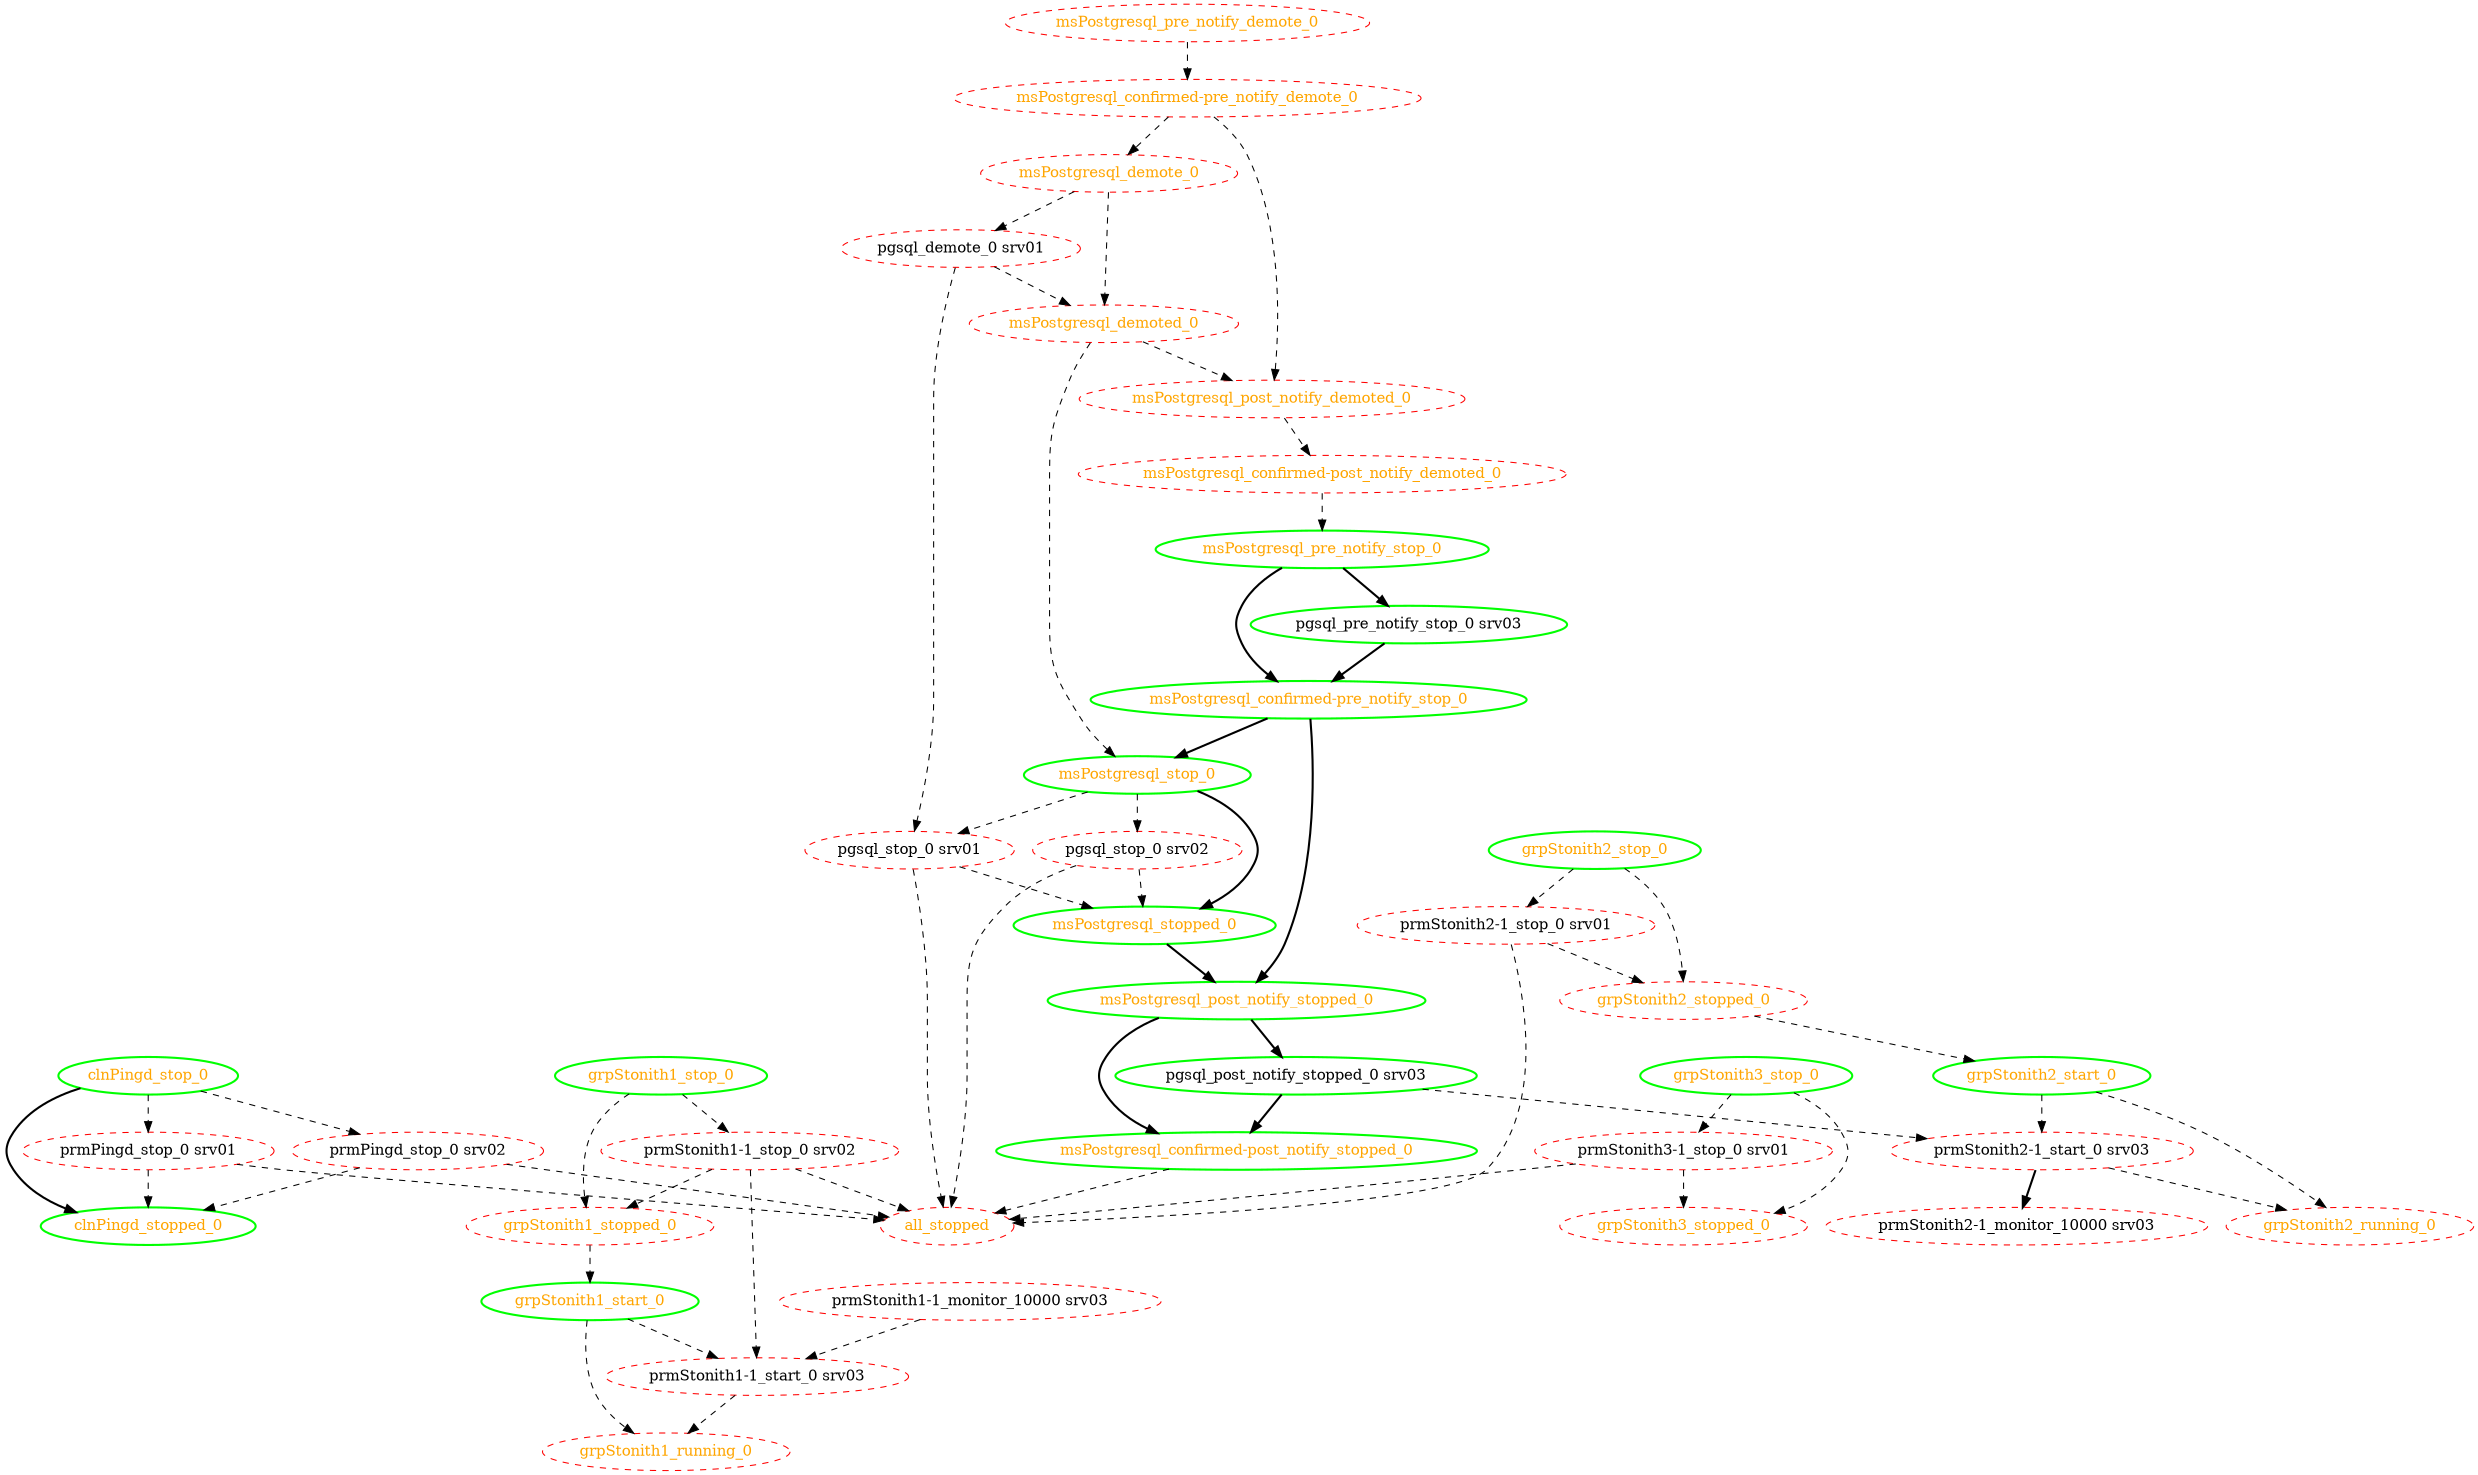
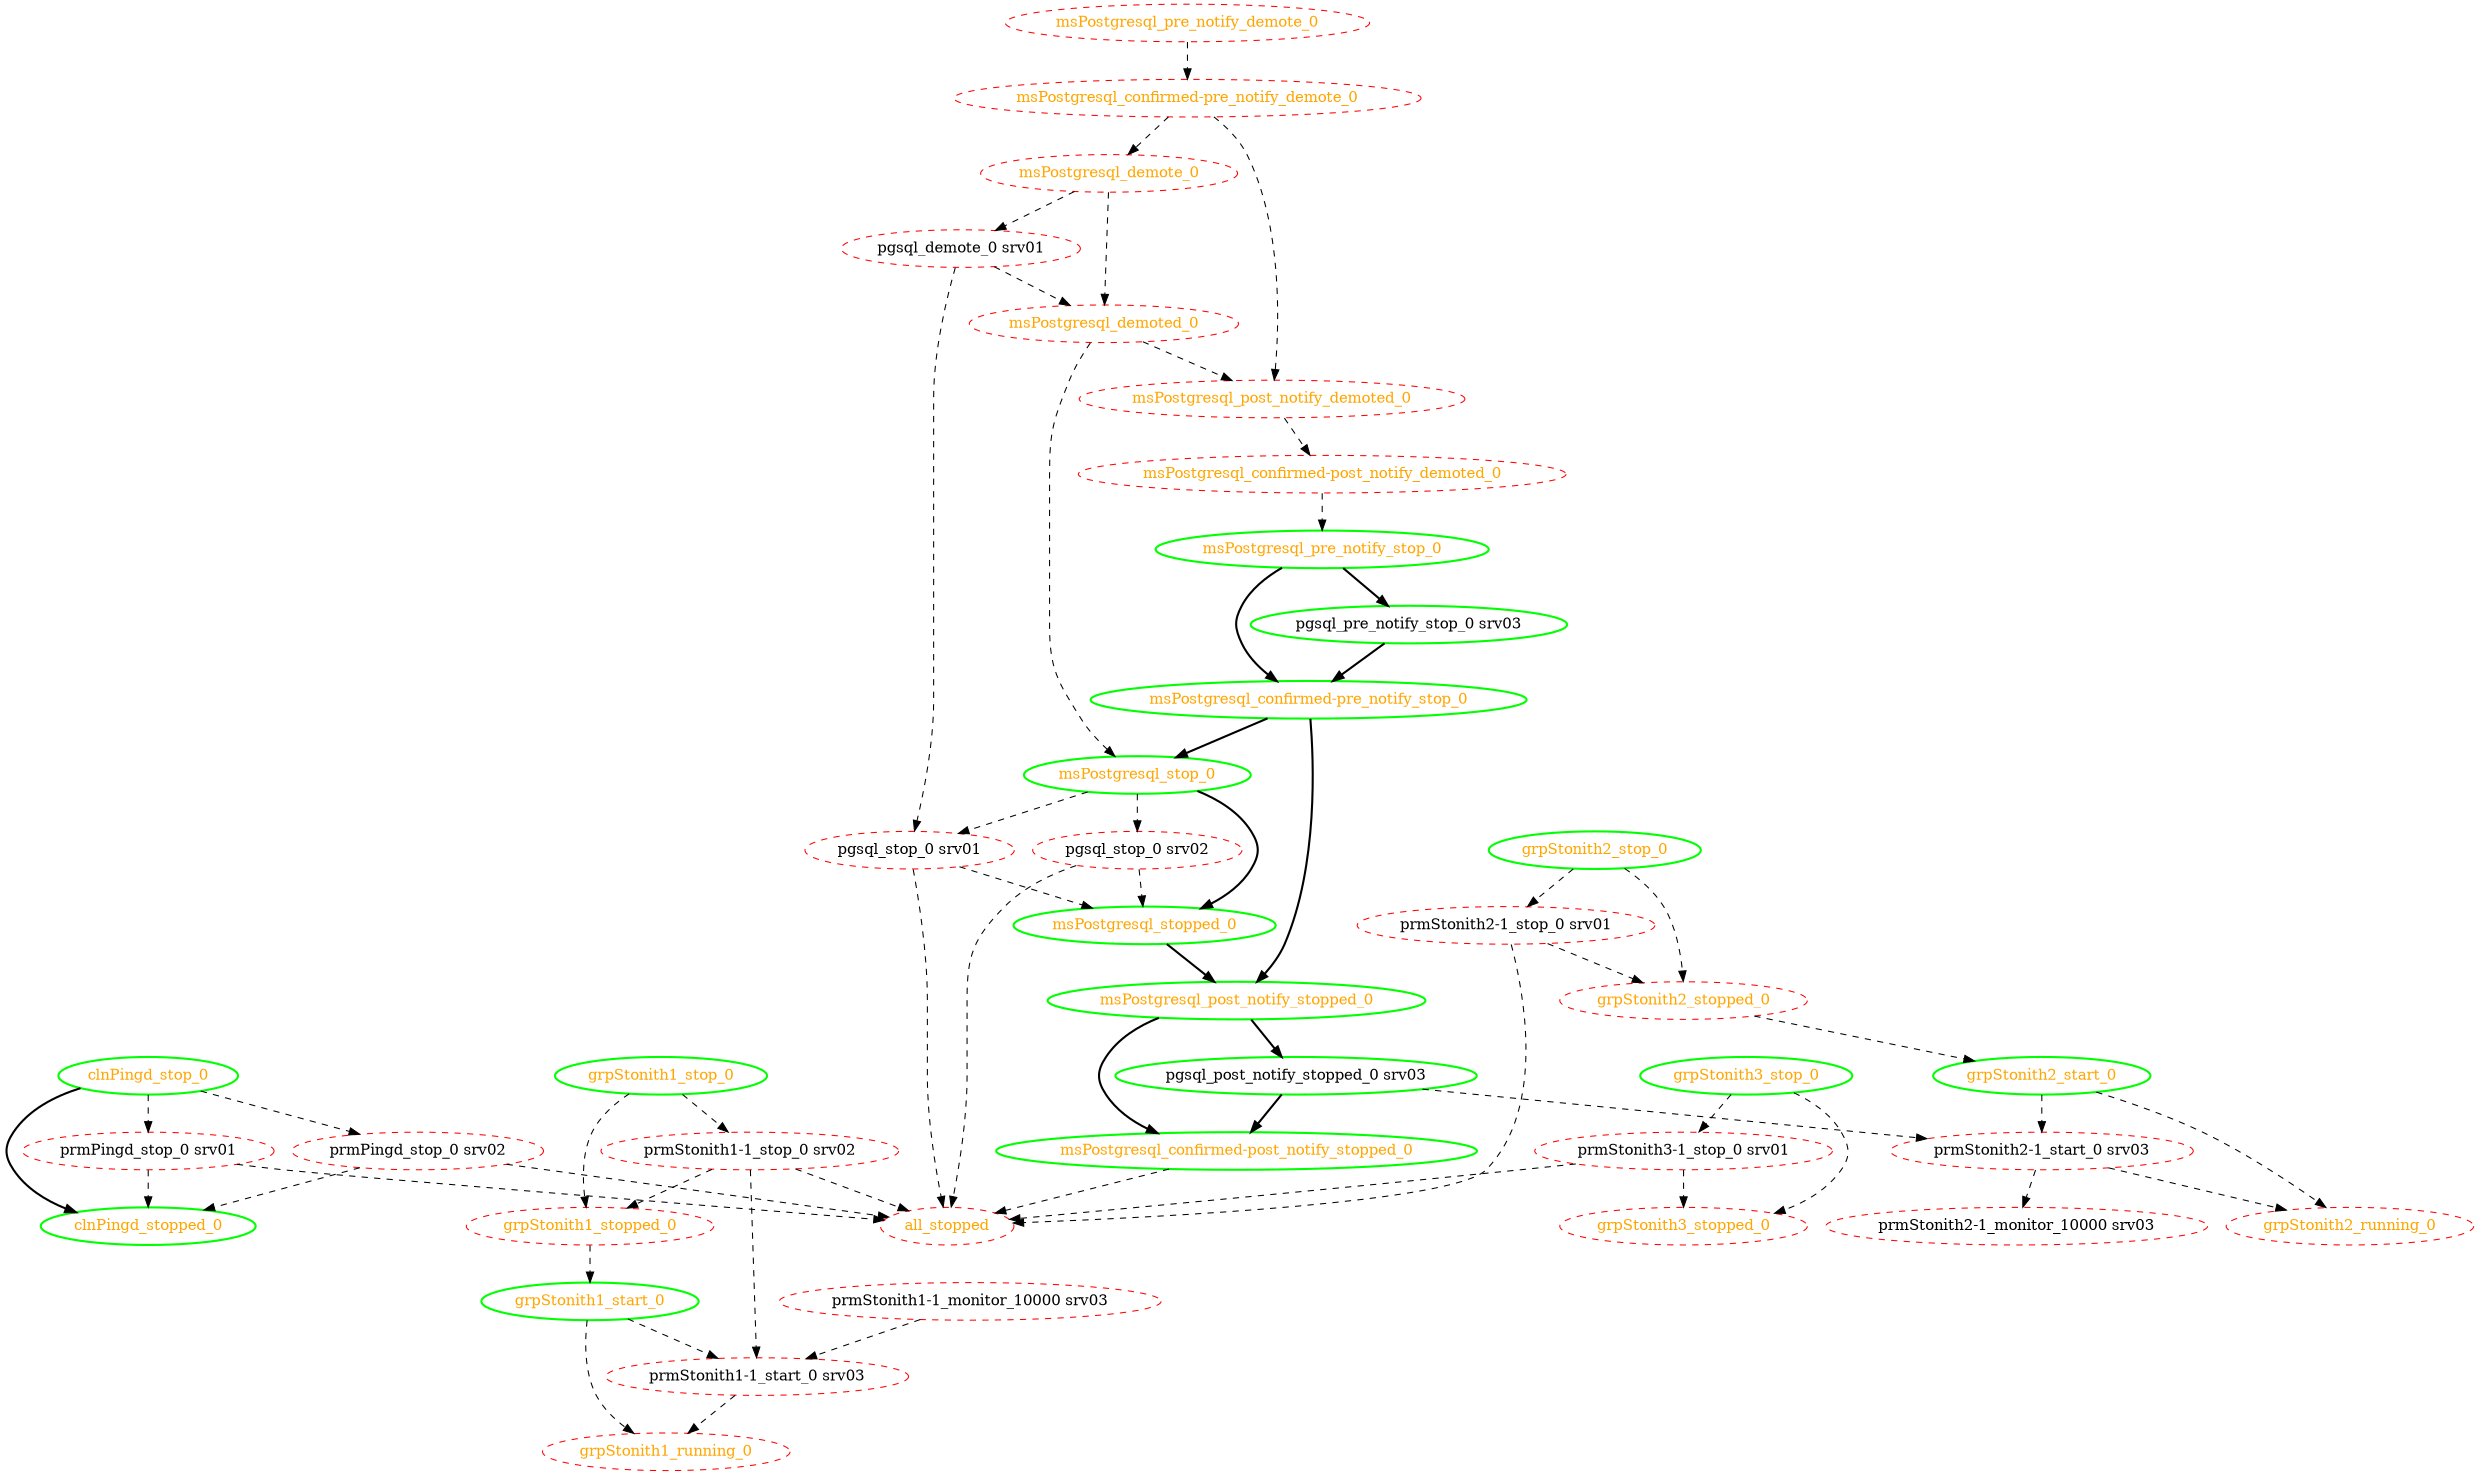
(2031, 1184) -> (2031, 1184)
